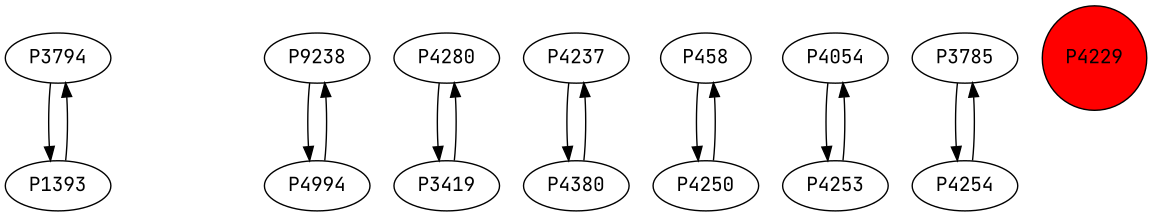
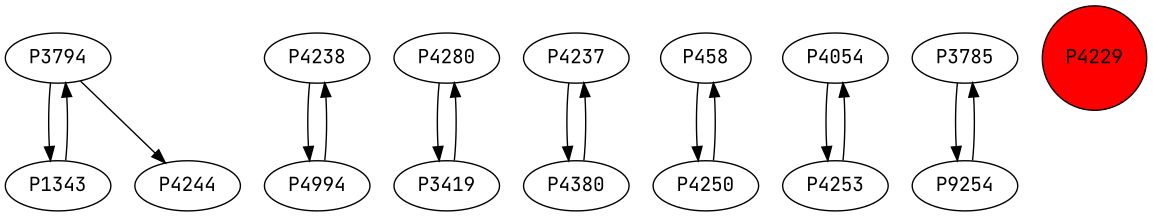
(317, 58) -> (317, 58)
(58, 186) -> (58, 186)
none -> (188, 186)
(965, 186) -> (965, 186)
